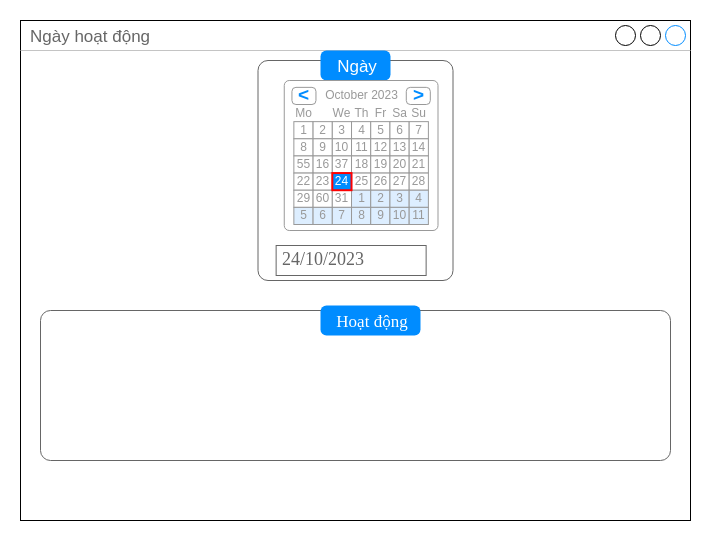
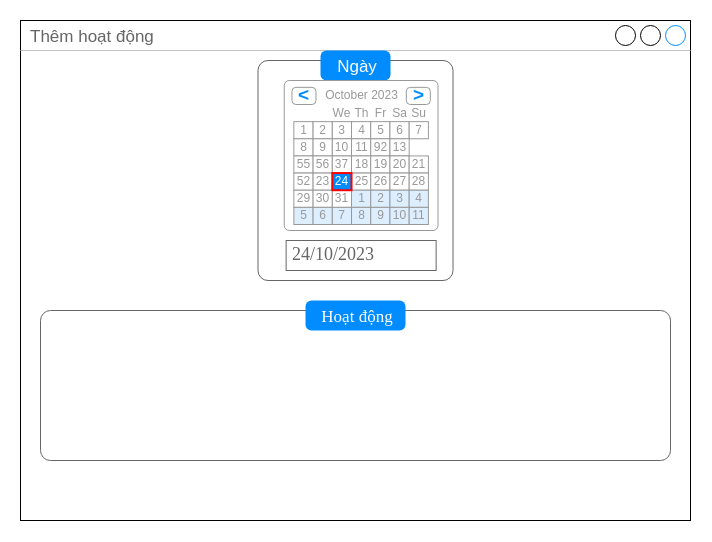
(93, 38) -> (93, 38)
(303, 113) -> none
(419, 147) -> none
(381, 148) -> (381, 148)
(323, 165) -> (323, 165)
(304, 182) -> (304, 182)
(323, 199) -> (323, 199)
(351, 261) -> (361, 256)
(371, 321) -> (356, 316)
